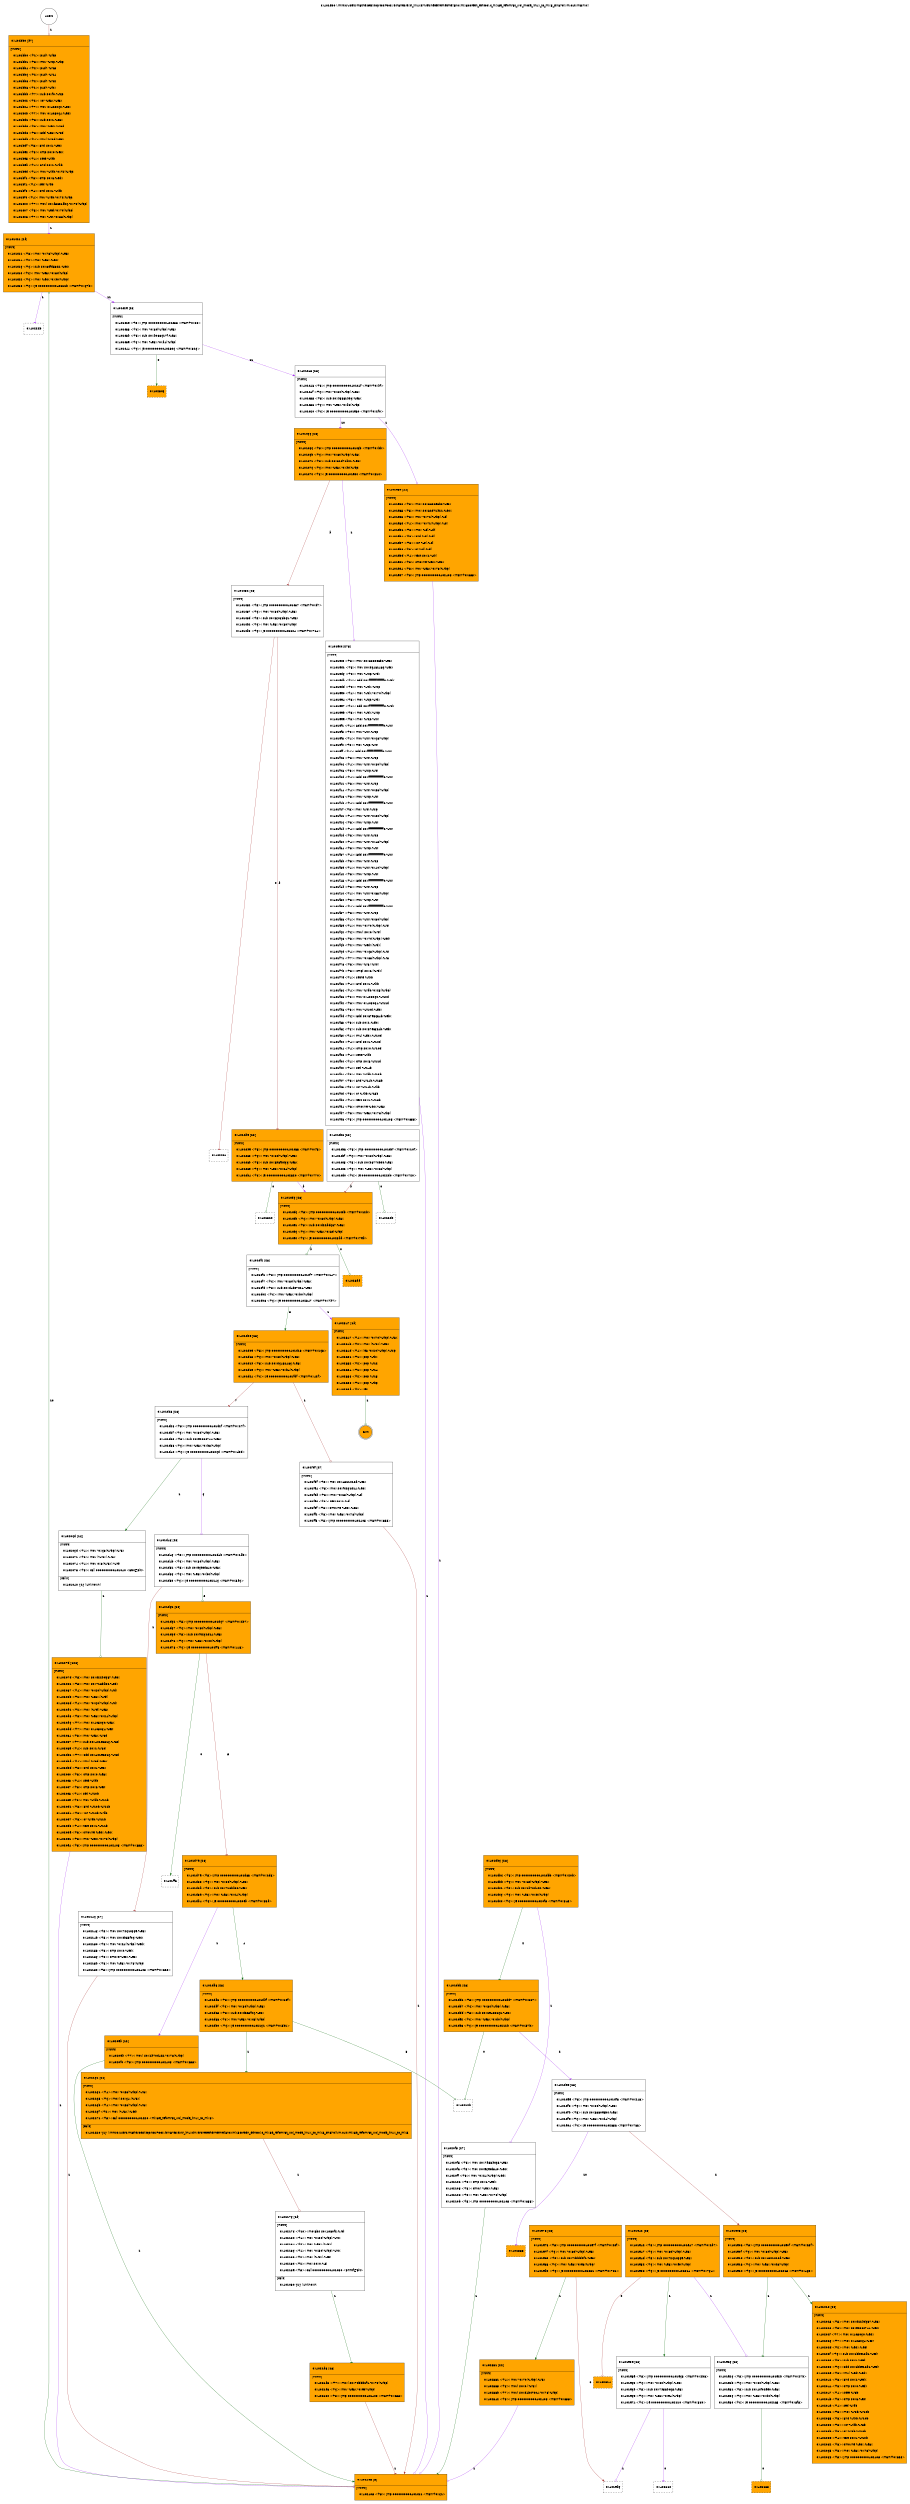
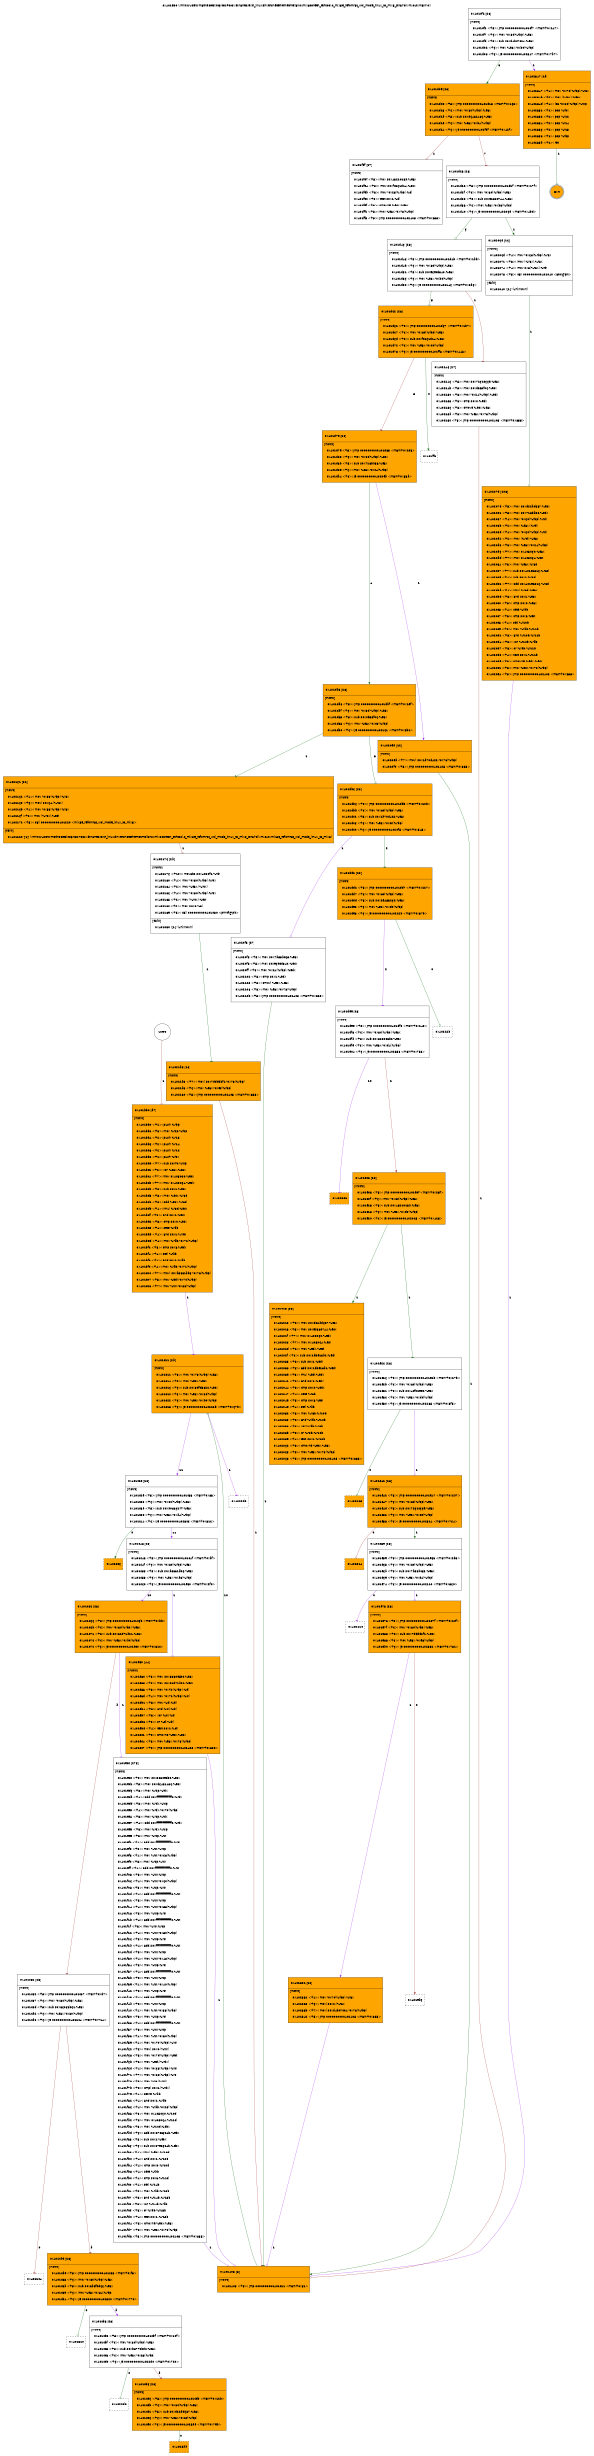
(301, 1186) -> (114, 2310)
(309, 1249) -> none
(201, 1496) -> (464, 228)
(417, 1995) -> none
(376, 2054) -> (371, 759)
(721, 2315) -> (415, 1442)
(551, 2317) -> (375, 1814)
(633, 2444) -> (415, 1595)
